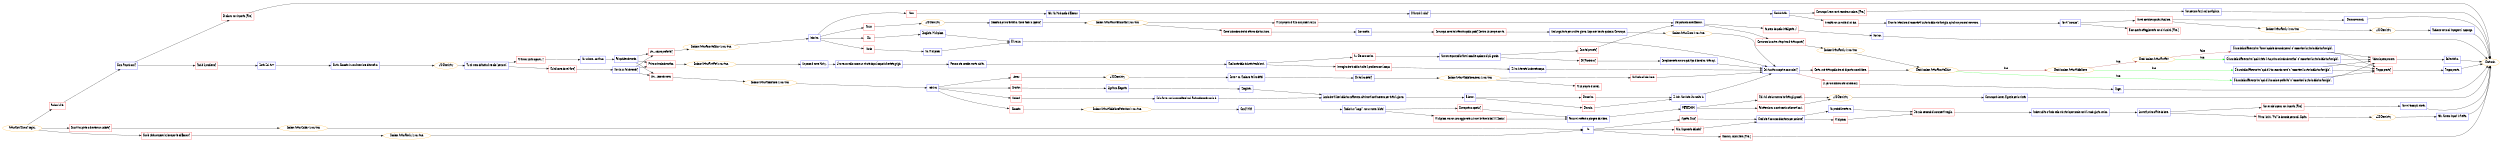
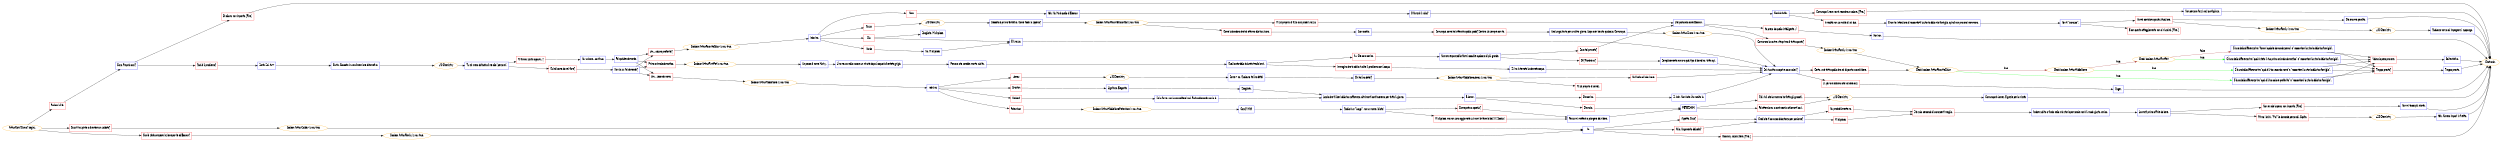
(2356, 20) -> (2356, 20)
(976, 38) -> (941, 40)
(1810, 77) -> (1810, 77)
(1632, 104) -> (1637, 108)
(1016, 109) -> (1016, 109)
(1841, 109) -> (1841, 109)
